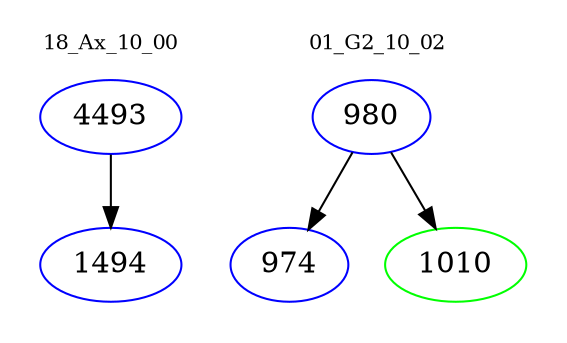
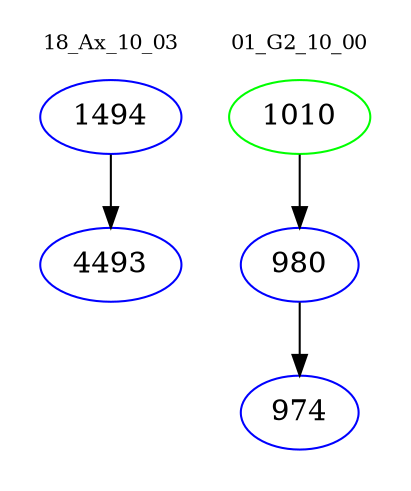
(111, 44) -> (111, 44)
(378, 44) -> (300, 44)
(111, 181) -> (111, 181)
(408, 182) -> (300, 181)
